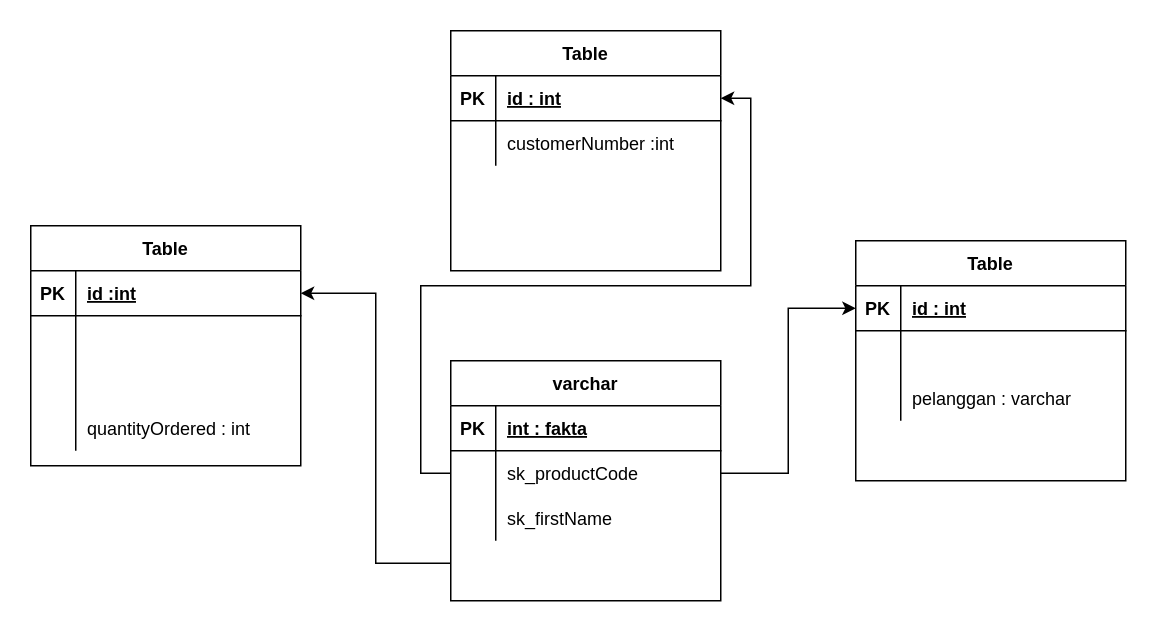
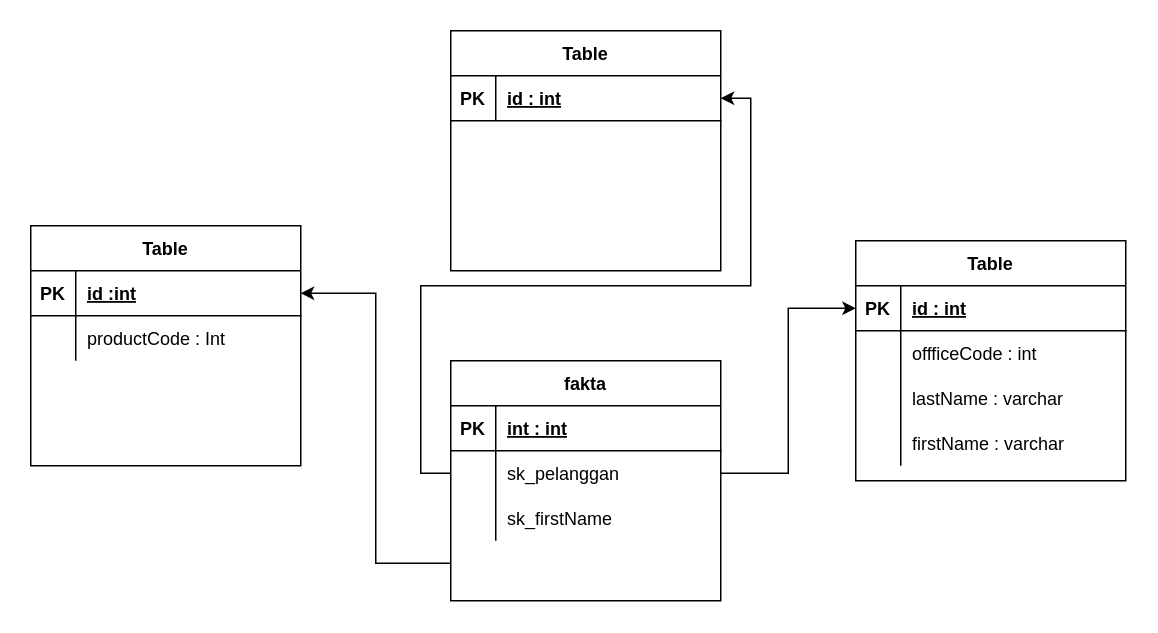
(608, 143) -> none
none -> (188, 338)
none -> (1013, 353)
(585, 384) -> (585, 384)
(998, 399) -> (993, 399)
(188, 428) -> none
(553, 429) -> (541, 429)
none -> (1013, 443)
(578, 474) -> (565, 474)
